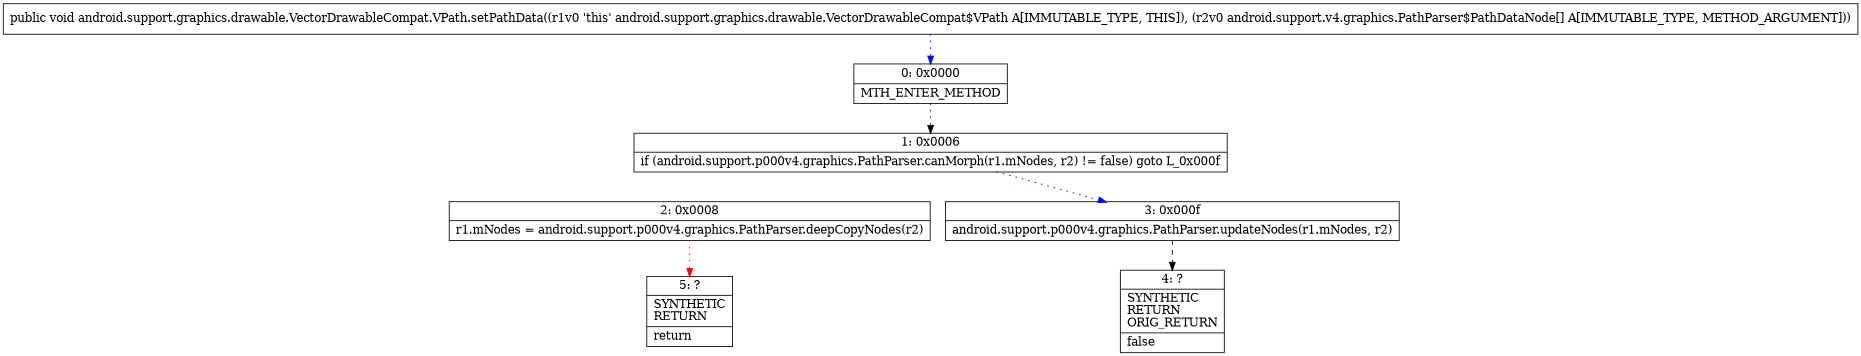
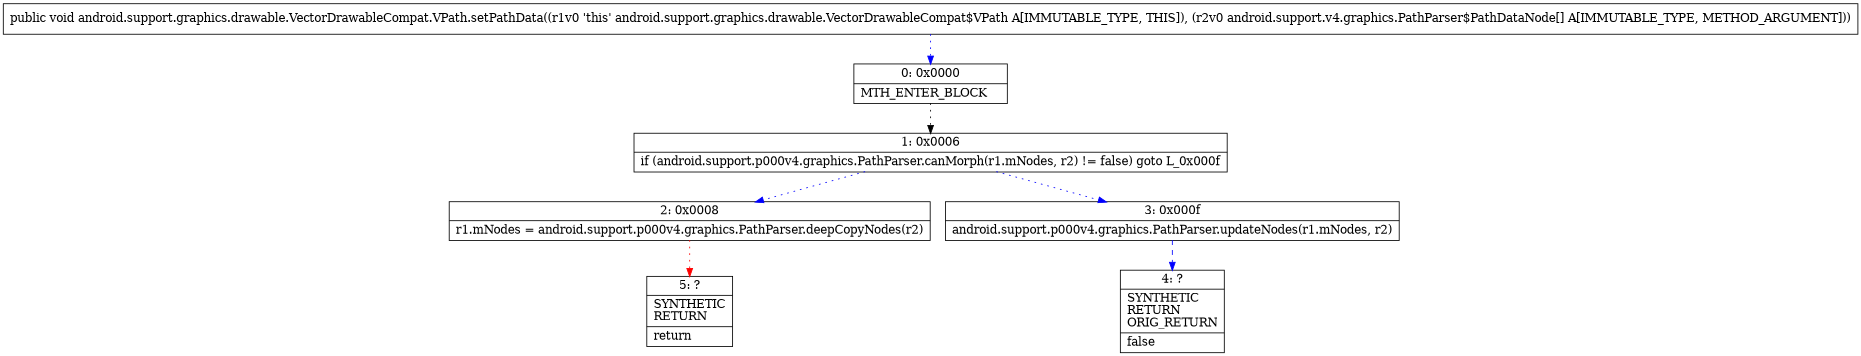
(931, 93) -> (924, 93)
none -> (814, 186)
(1172, 251) -> (1172, 251)
